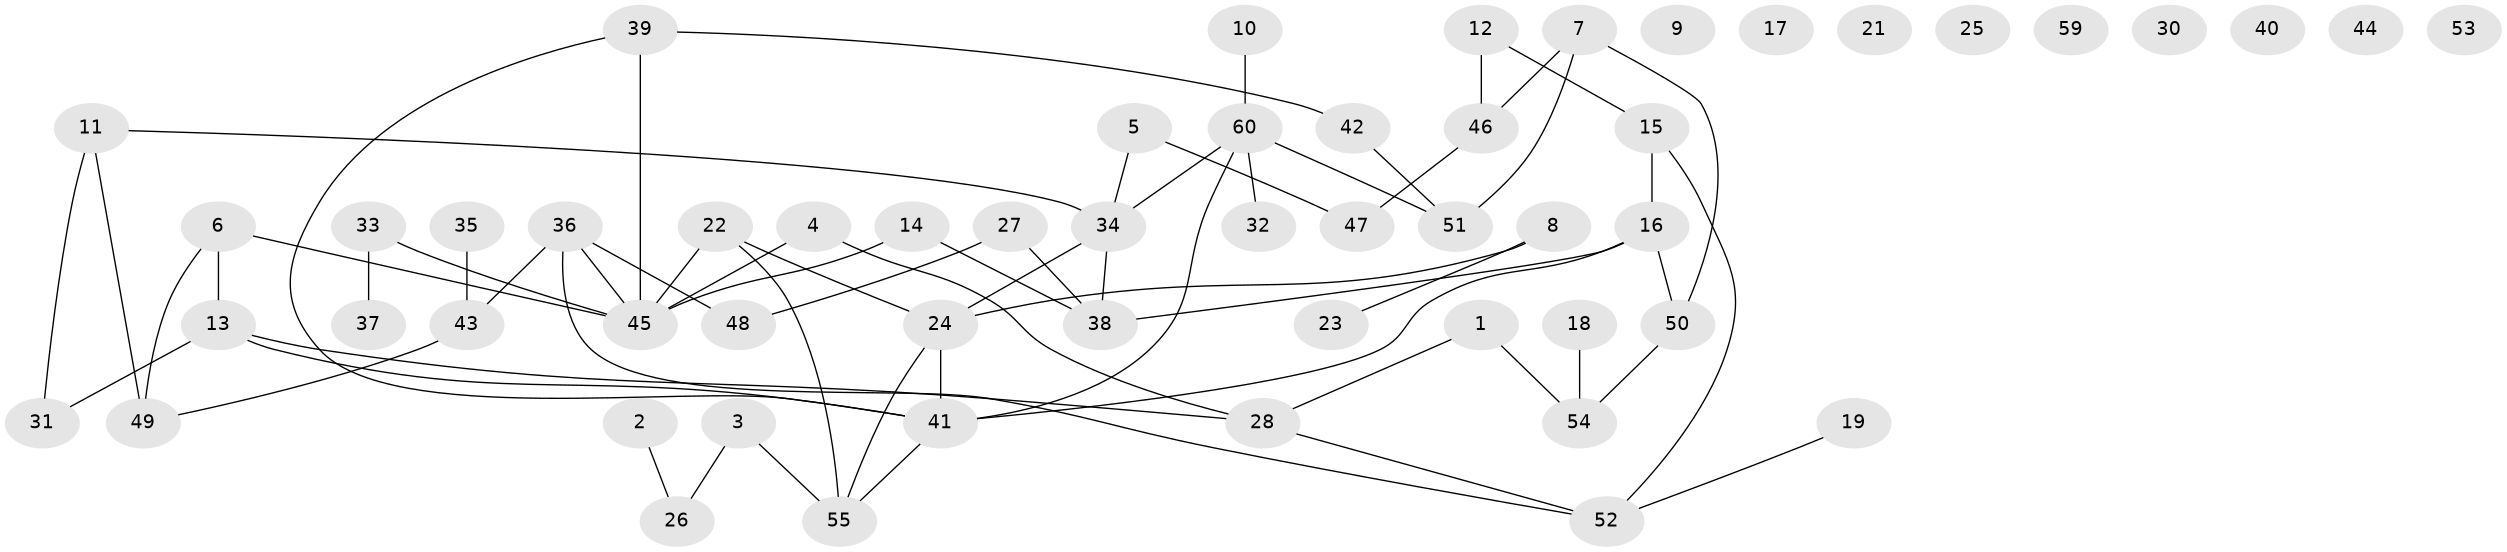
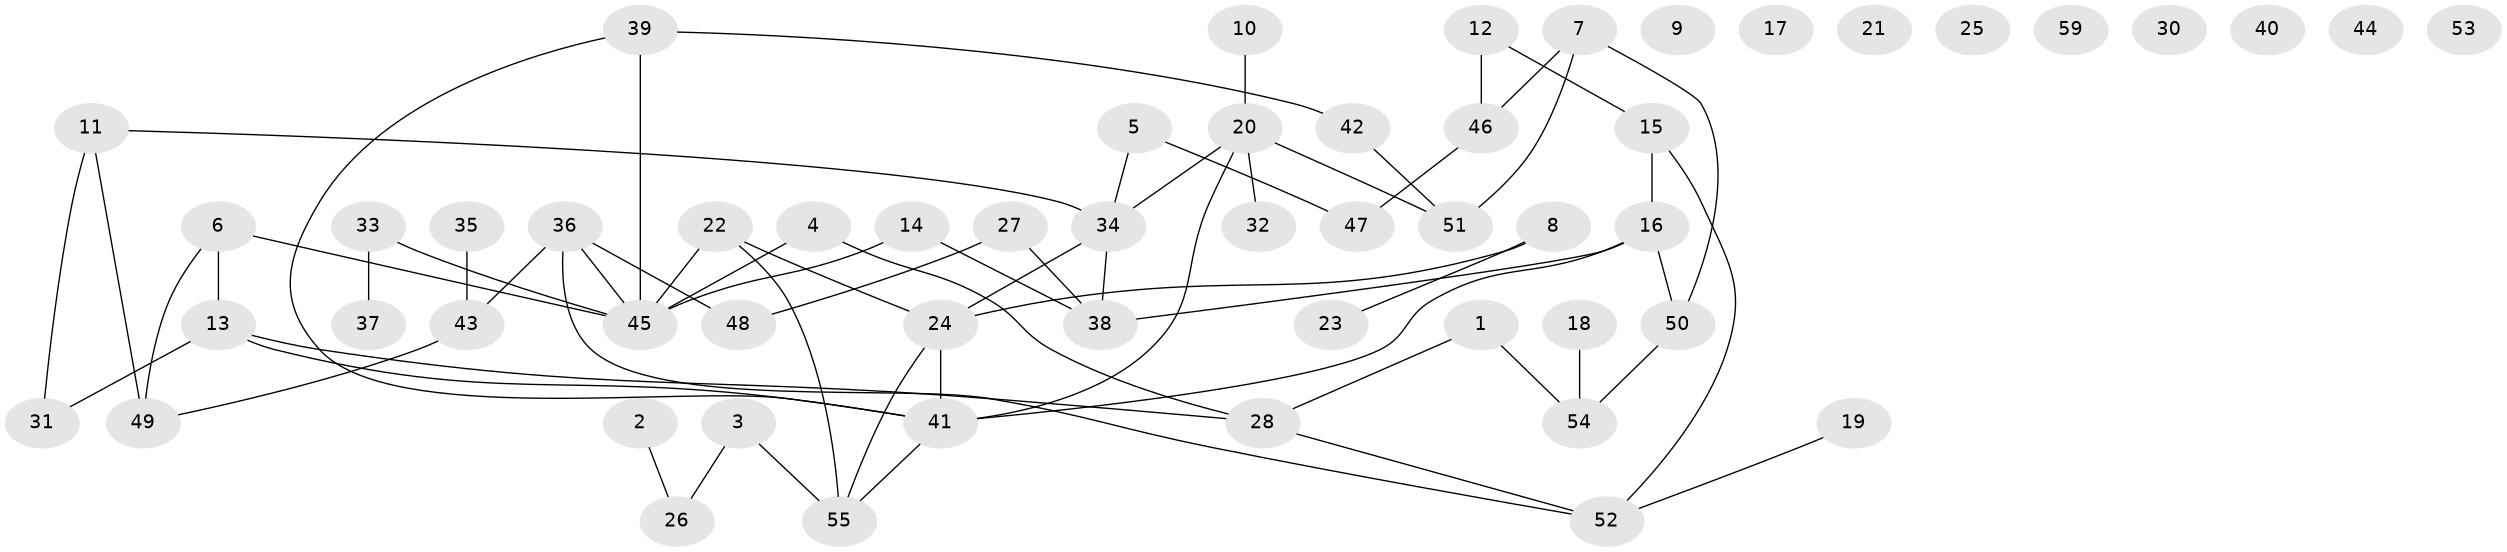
(1245, 128) -> (1245, 128)
